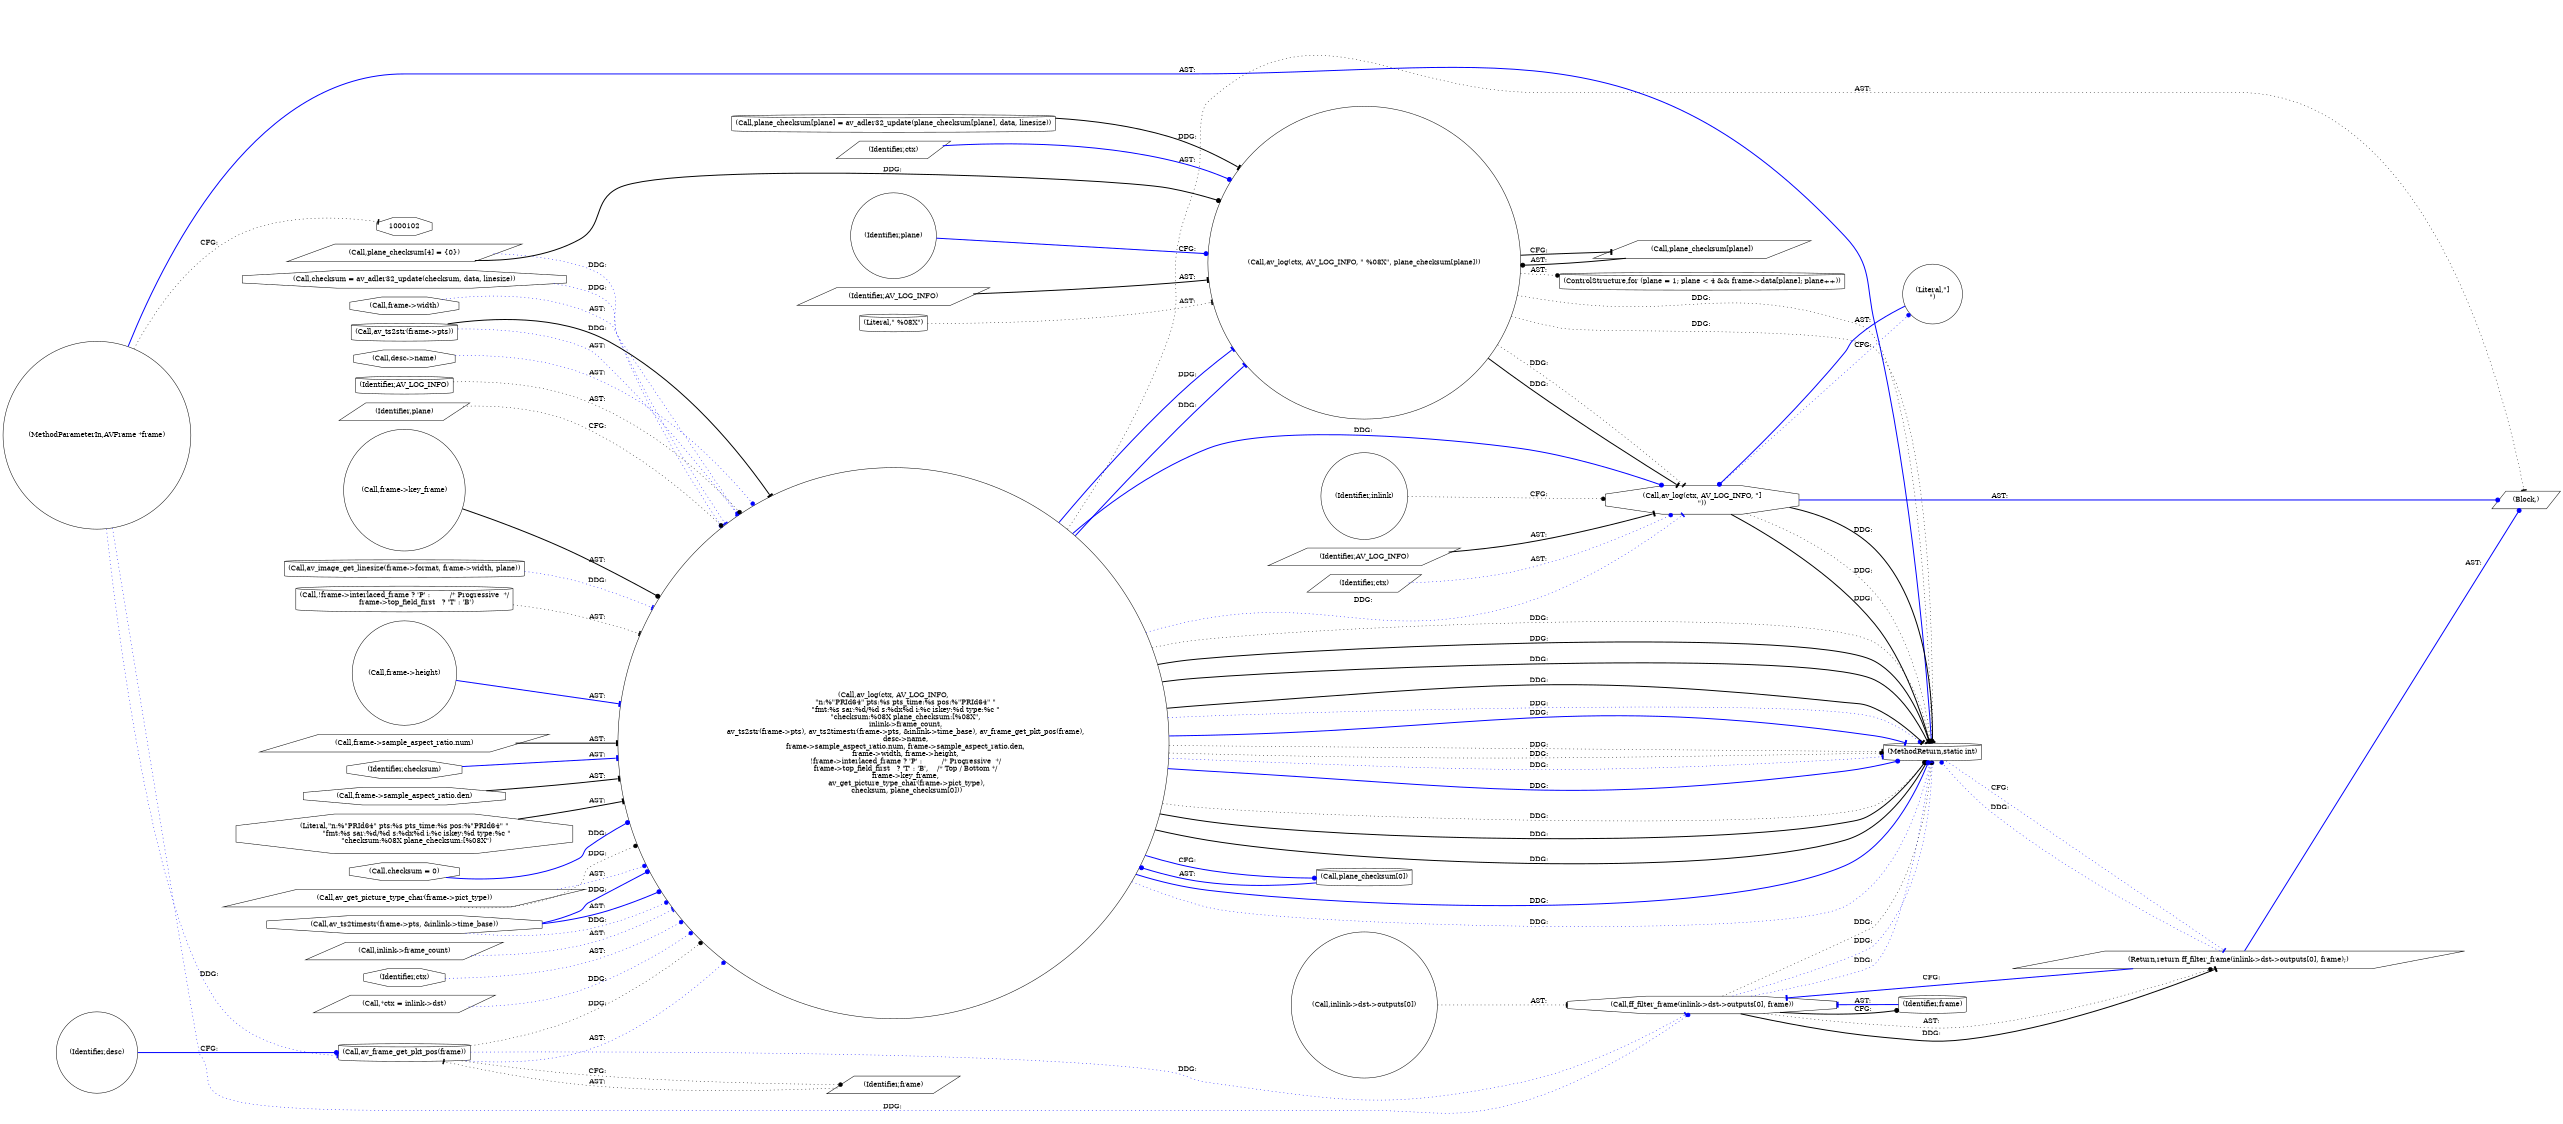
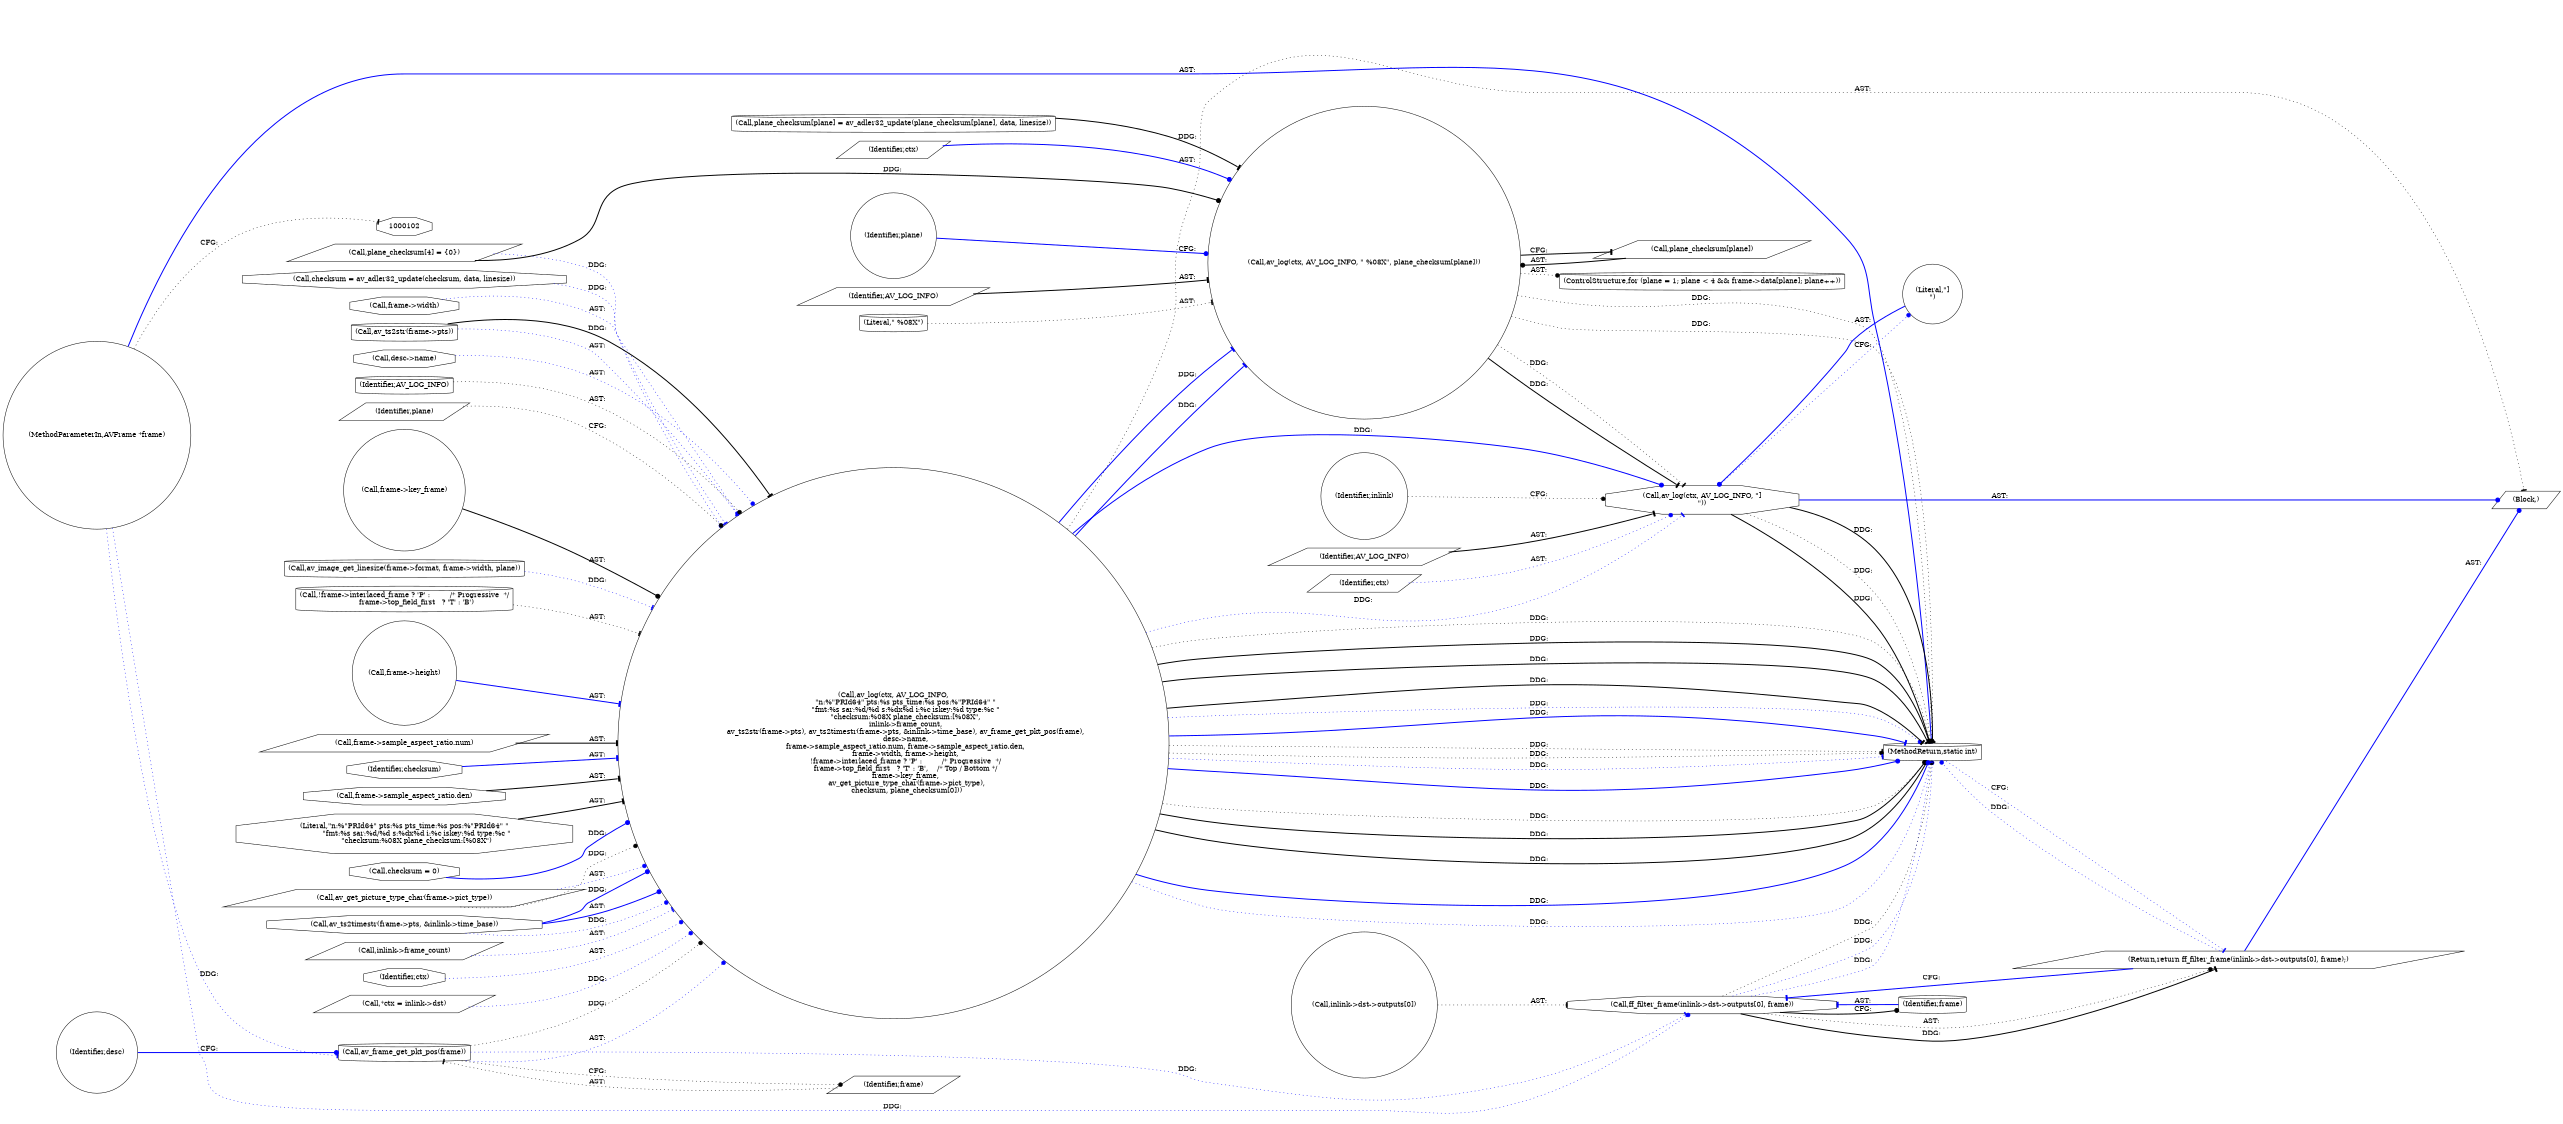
(1364, 877) -> none
